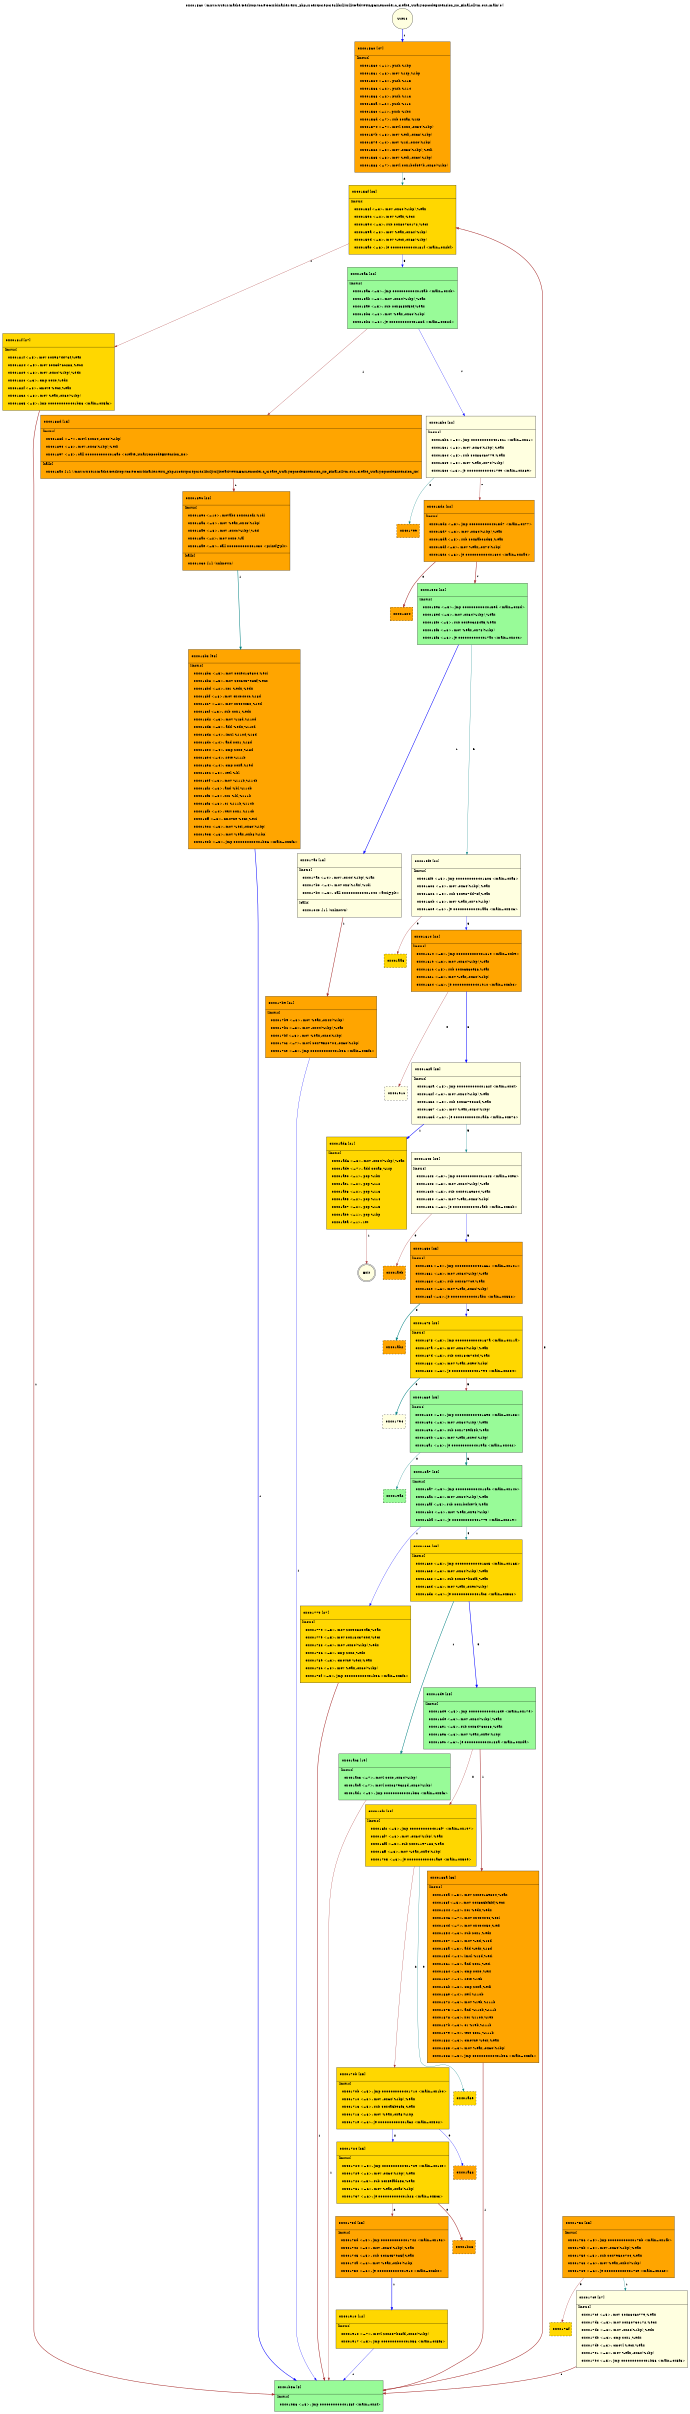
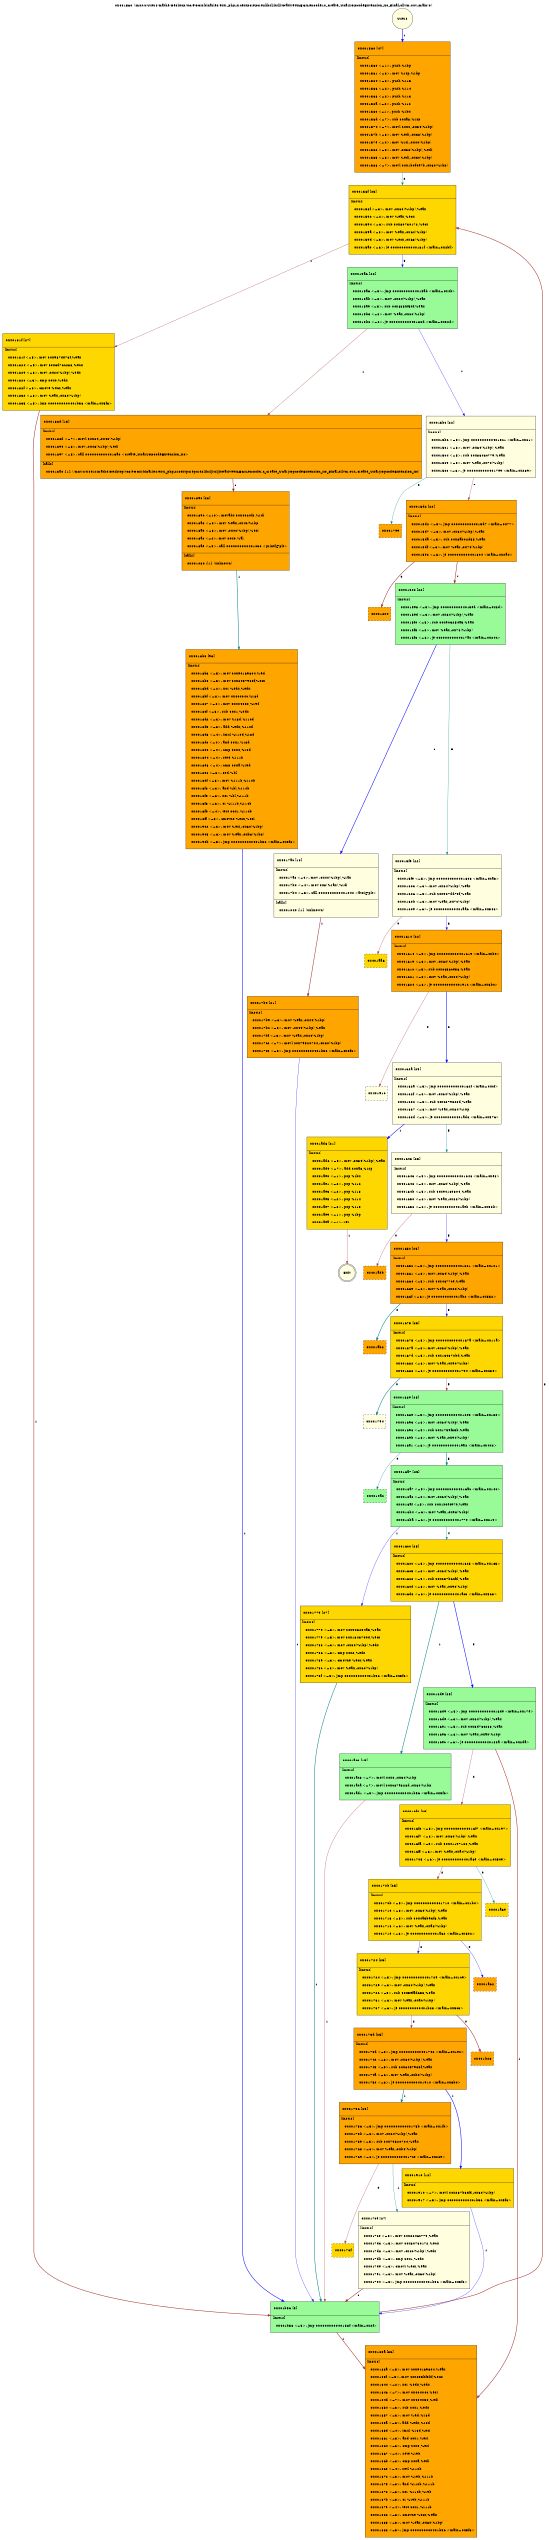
(317, 2029) -> (314, 1990)
none -> (403, 2095)
(483, 2257) -> (350, 2350)
